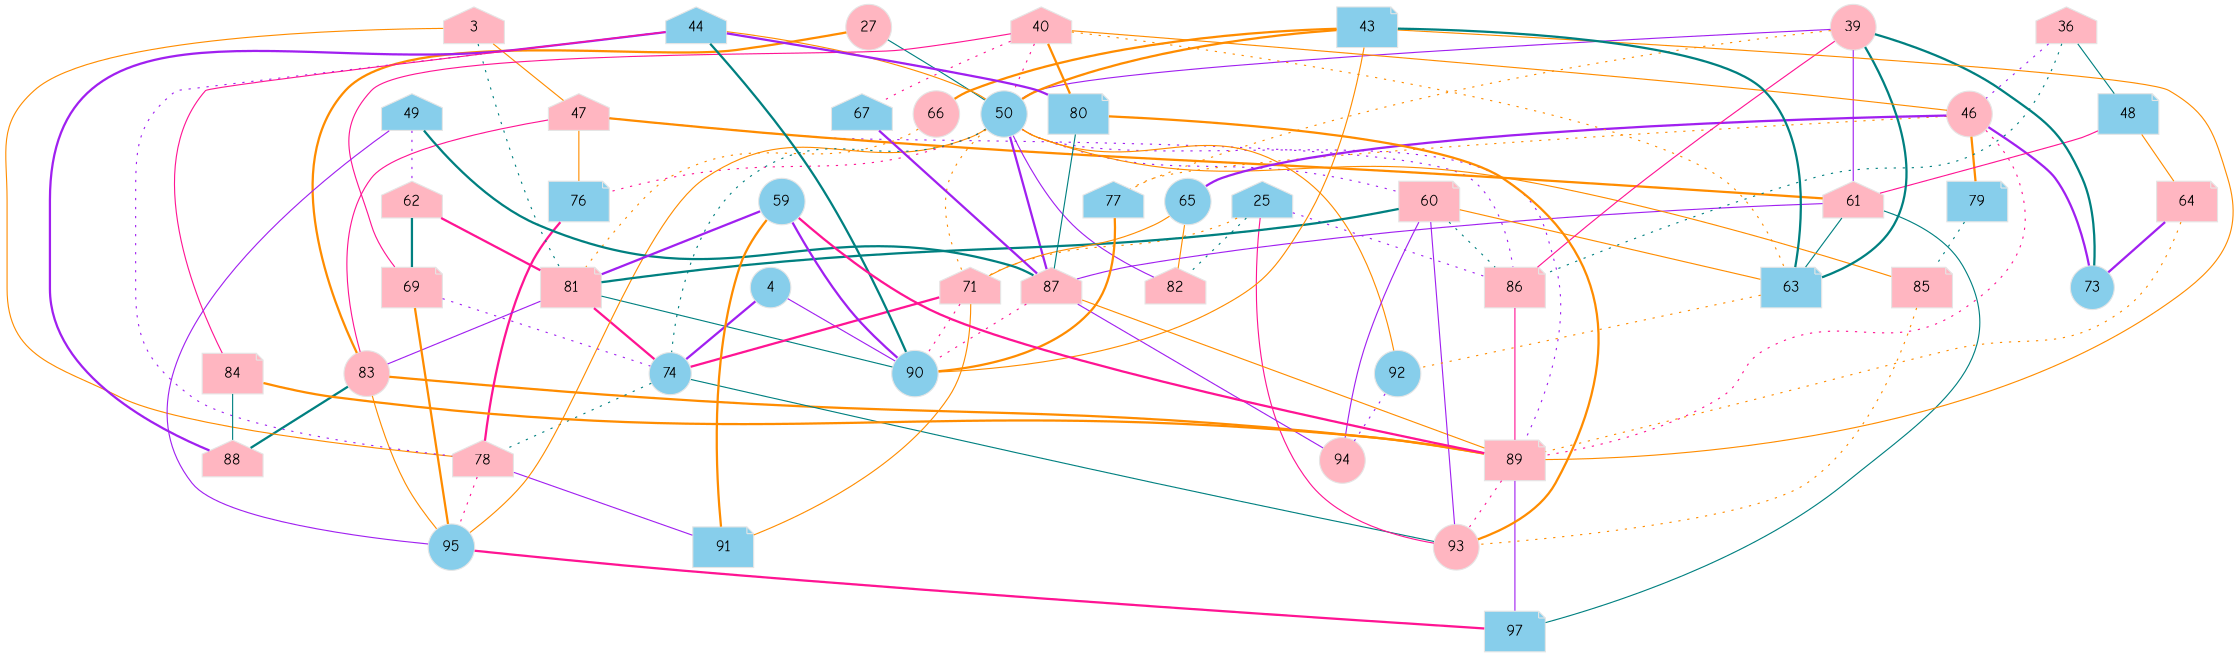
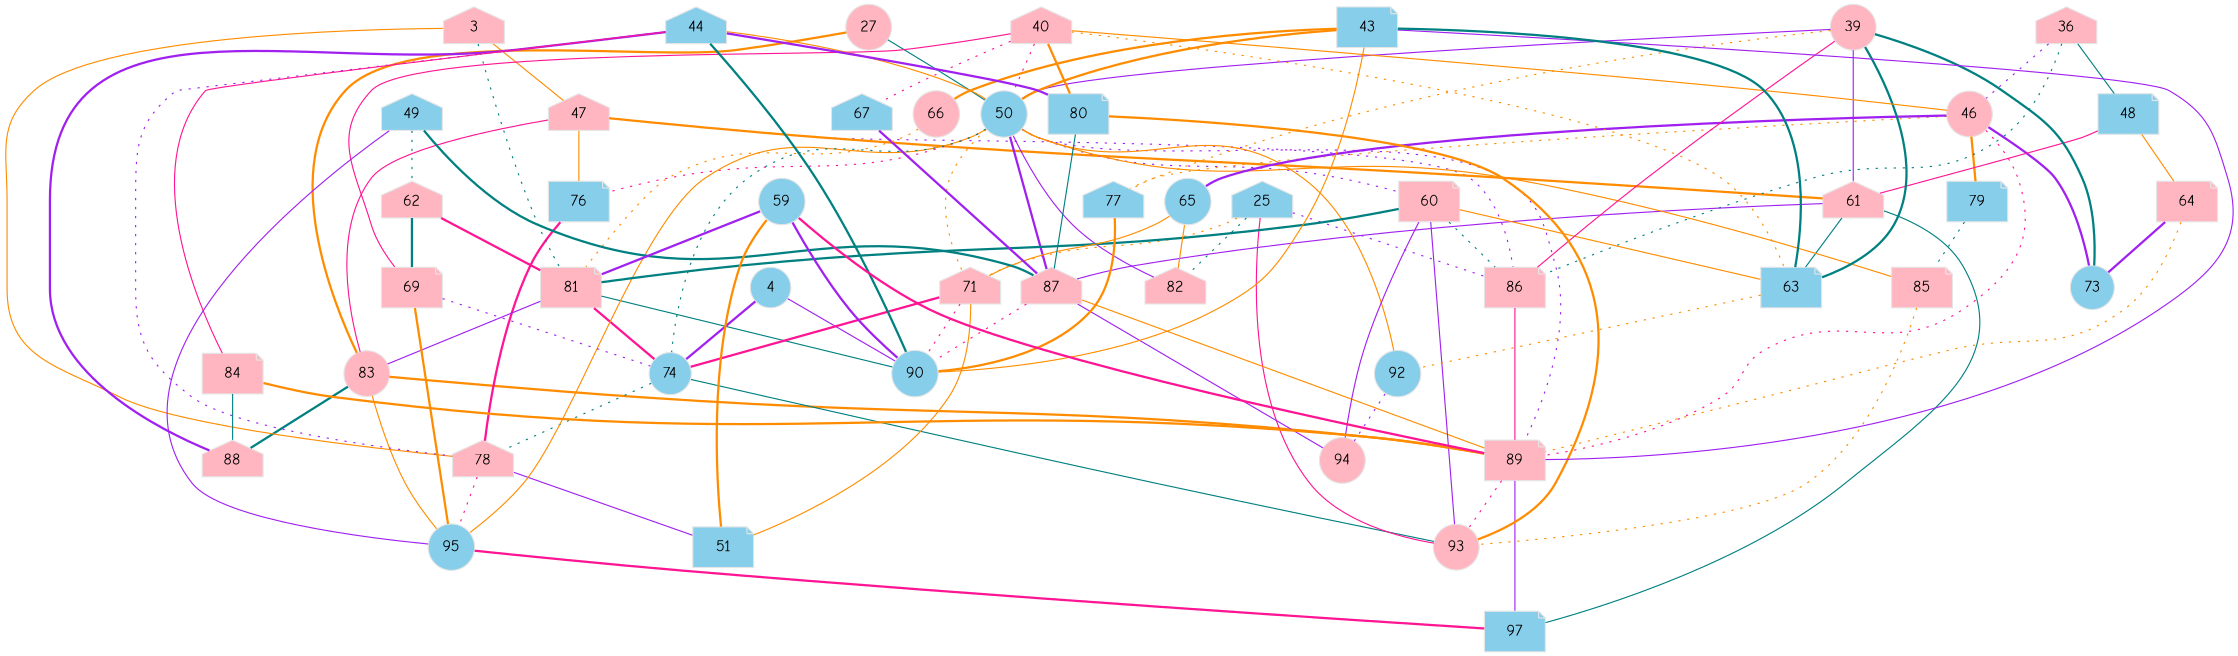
(2215, 140) -> (2215, 140)
(412, 162) -> (412, 162)
(723, 547) -> (723, 547)
